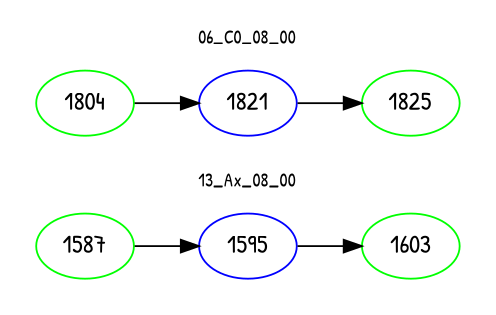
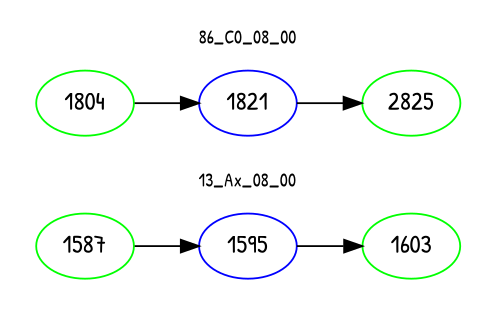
(248, 39) -> (248, 39)
(411, 103) -> (411, 103)
